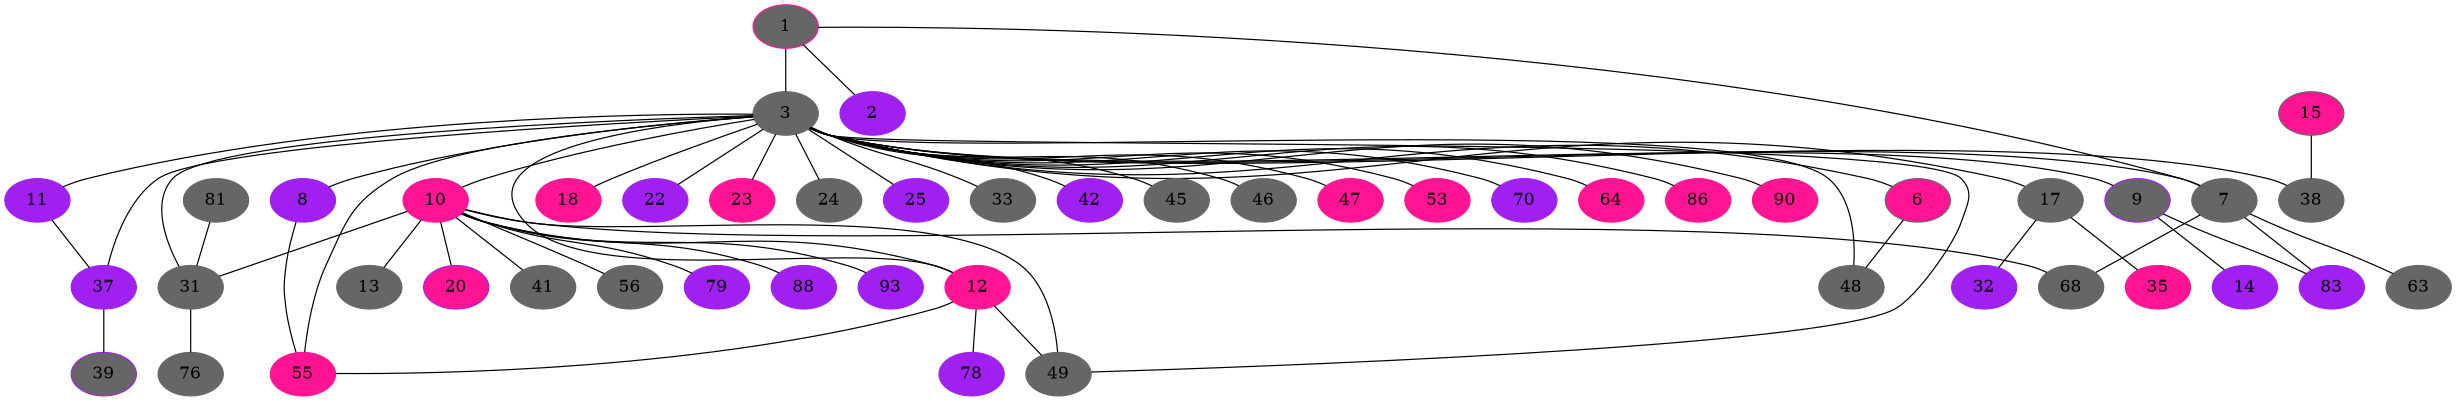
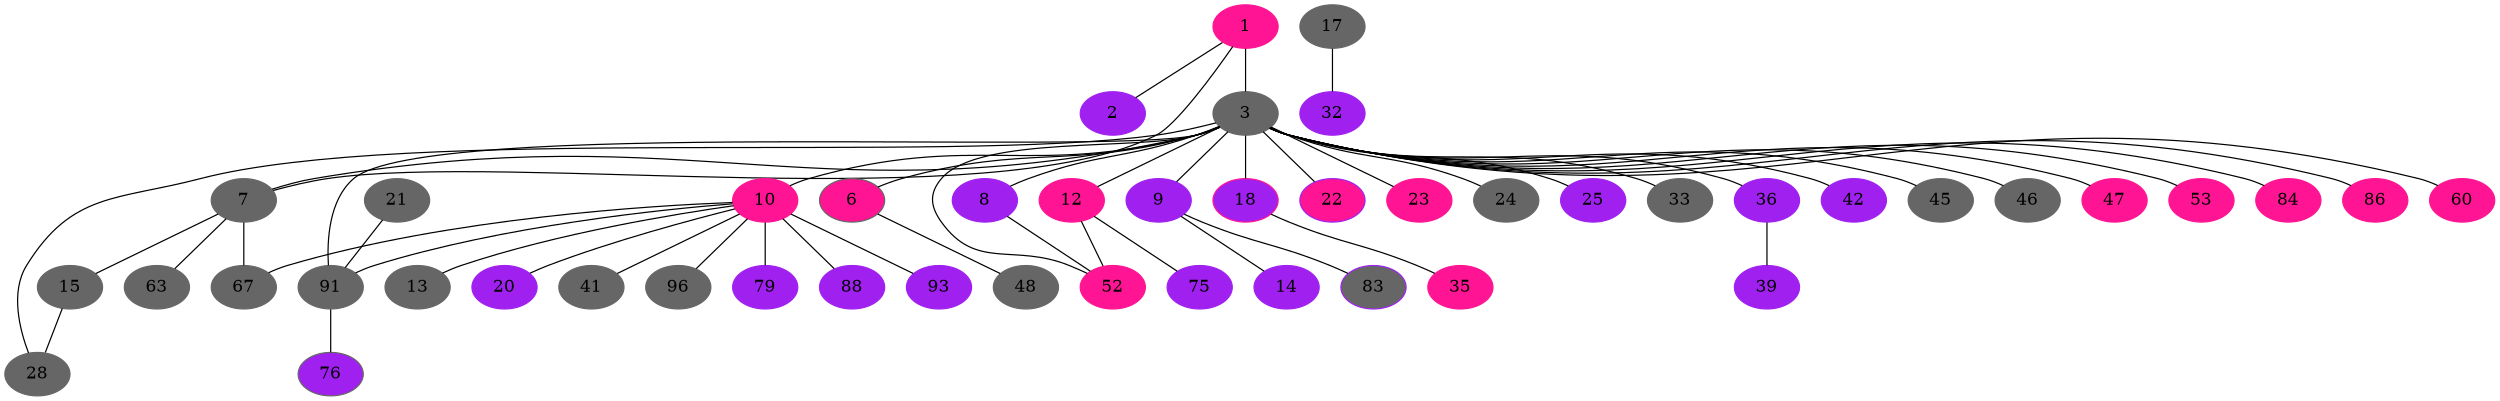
(786, 27) -> (1246, 27)
(2311, 113) -> (70, 287)
(1367, 140) -> none
(1722, 145) -> none
(37, 200) -> none
(216, 200) -> (397, 200)
(568, 200) -> (1246, 200)
(655, 200) -> (1332, 200)
(1524, 200) -> none
(1611, 200) -> (2288, 200)
(1785, 200) -> (2462, 200)
(2137, 200) -> (1159, 200)
(2311, 200) -> (37, 374)
(782, 242) -> none
(2104, 244) -> (1353, 244)
(2278, 244) -> (157, 244)
(104, 287) -> (1767, 200)
(191, 287) -> (331, 287)
(456, 287) -> (505, 287)
(630, 287) -> (678, 287)
(2071, 287) -> (244, 287)
(2332, 287) -> (1374, 287)
(104, 374) -> (1767, 287)
(191, 374) -> (331, 374)
(303, 374) -> (1113, 287)
(972, 374) -> (1200, 287)
(1058, 374) -> none
